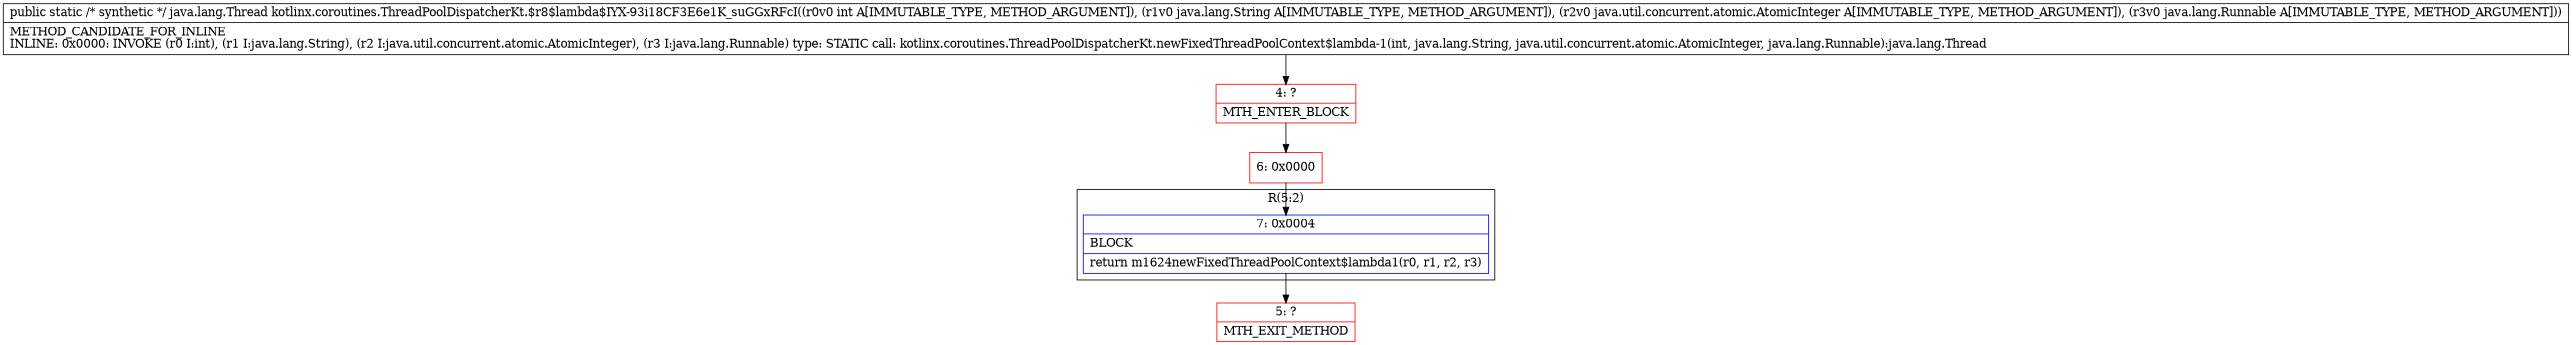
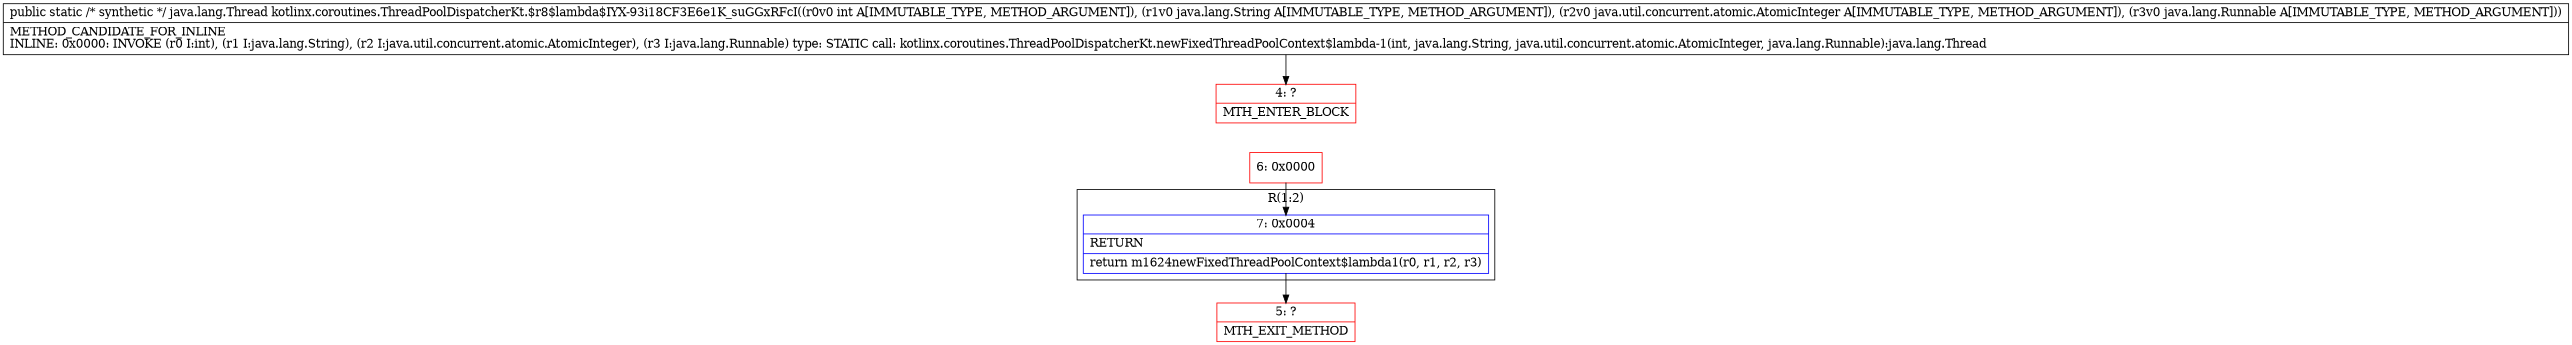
(1286, 133) -> none
(1286, 199) -> (1286, 199)
(1111, 243) -> (1117, 243)
